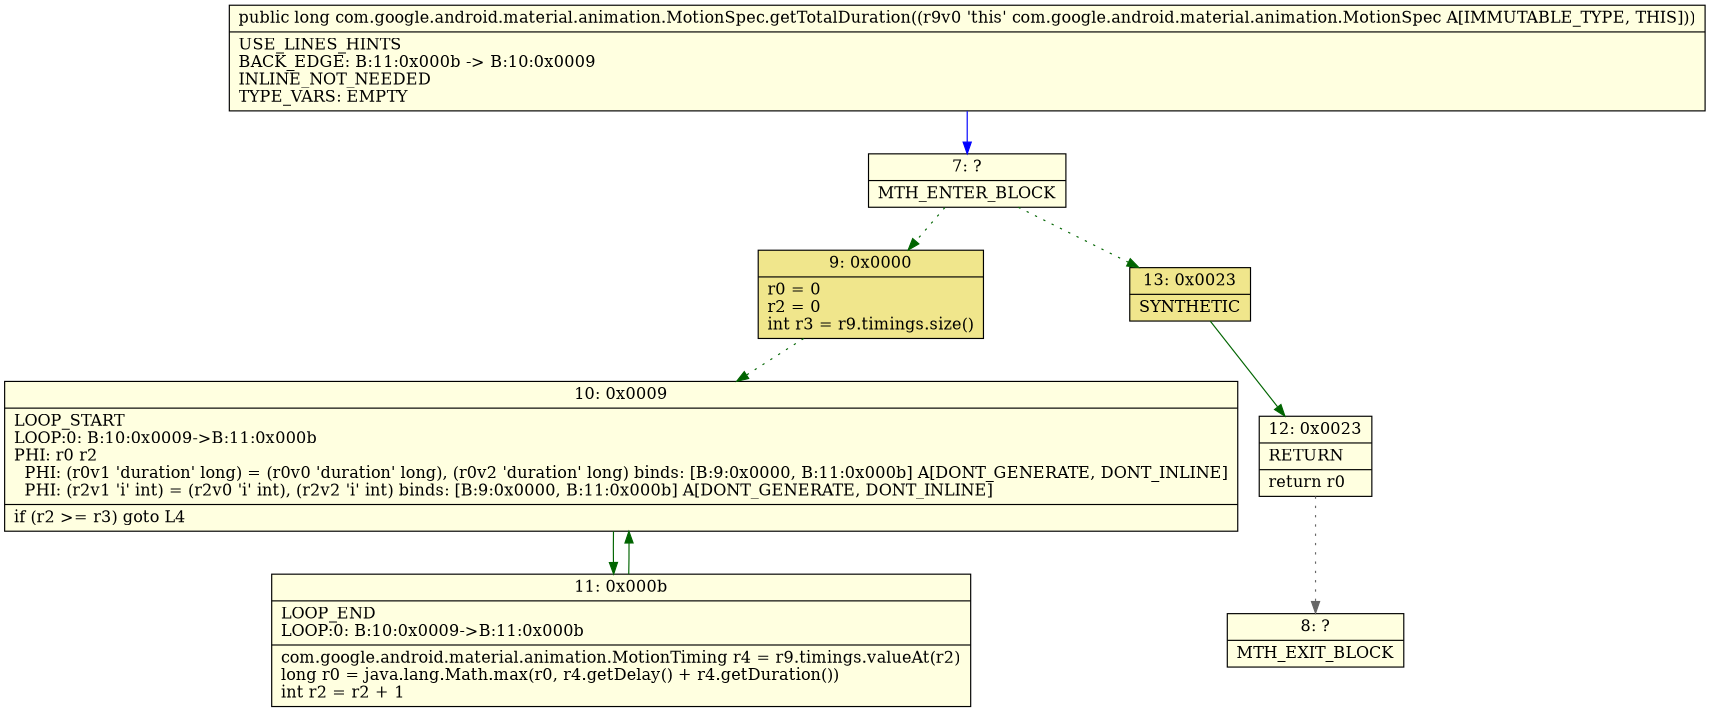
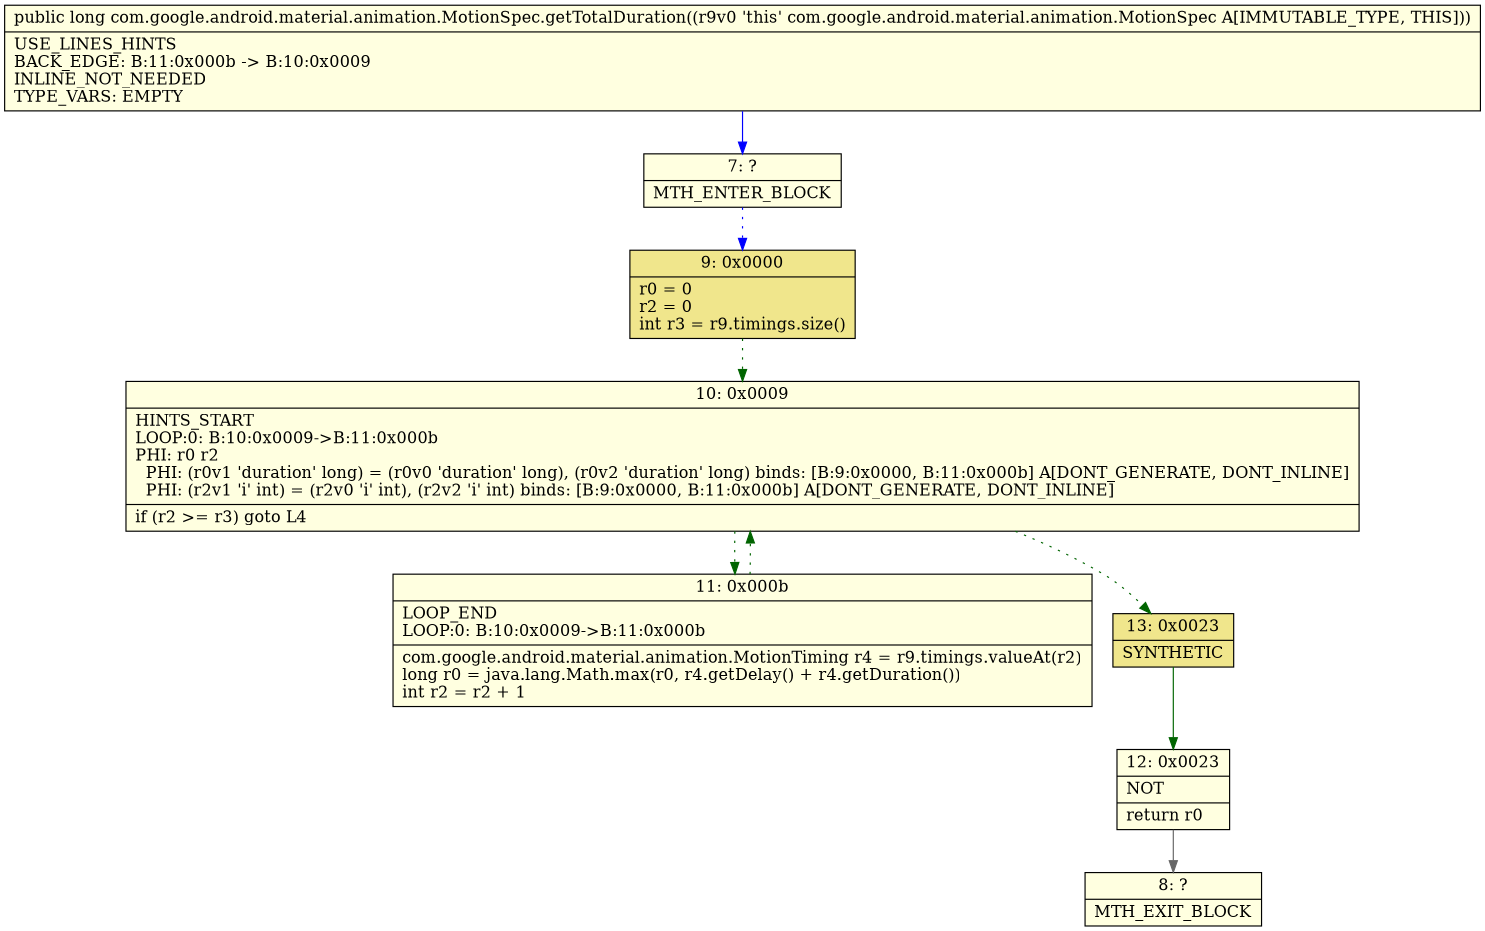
(930, 224) -> (743, 223)
(1073, 235) -> (1082, 562)
(70, 421) -> (195, 421)
(1306, 456) -> (1145, 789)
(613, 547) -> (735, 547)
(1316, 549) -> (1173, 845)
(629, 559) -> (750, 559)
